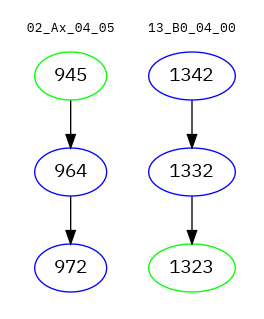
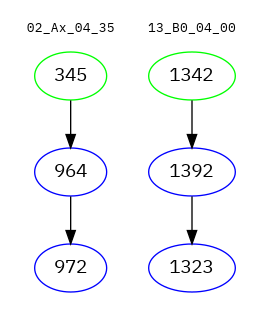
(71, 29) -> (71, 29)
(71, 76) -> (71, 76)
(192, 76) -> (192, 76)
(192, 172) -> (192, 172)
(192, 268) -> (192, 268)
